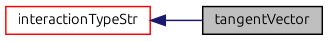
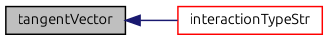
(184, 20) -> (159, 20)
